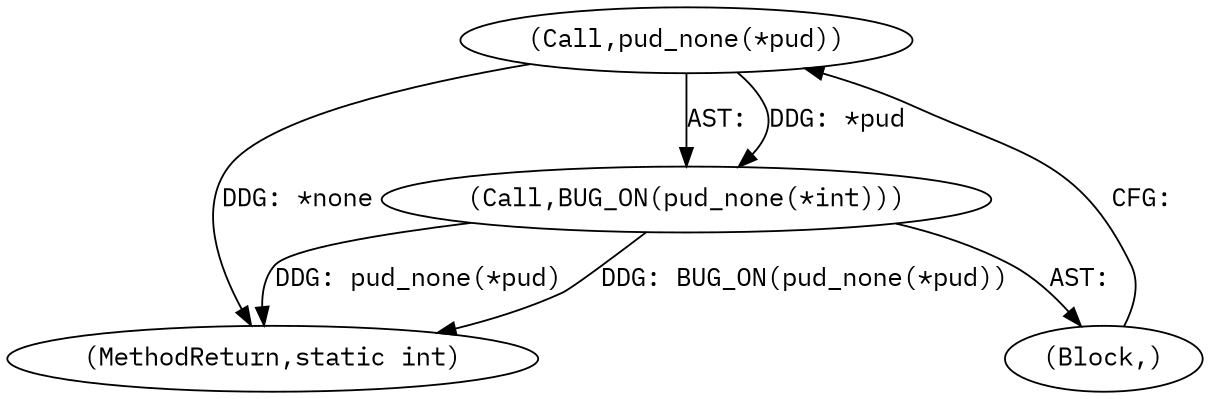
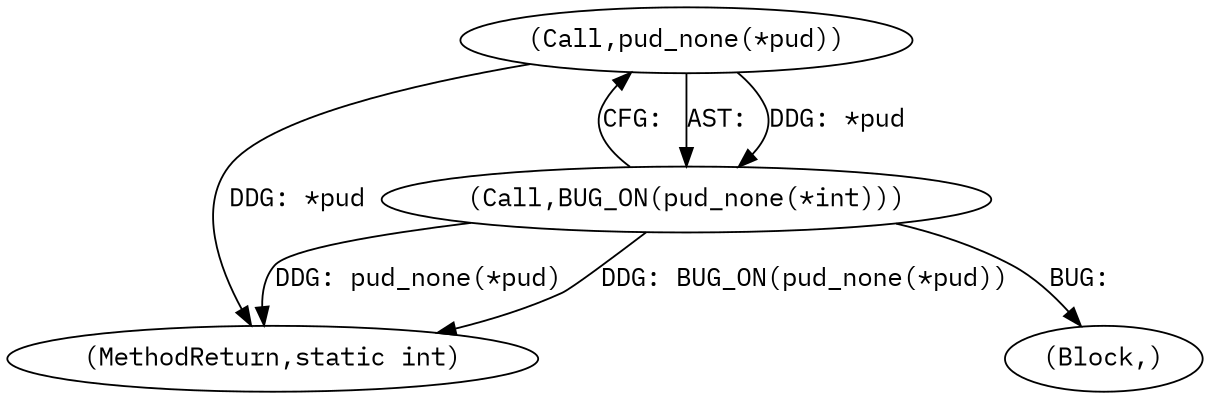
(1026, 155) -> (600, 129)
(297, 200) -> (297, 200)
(1087, 279) -> (1087, 279)
